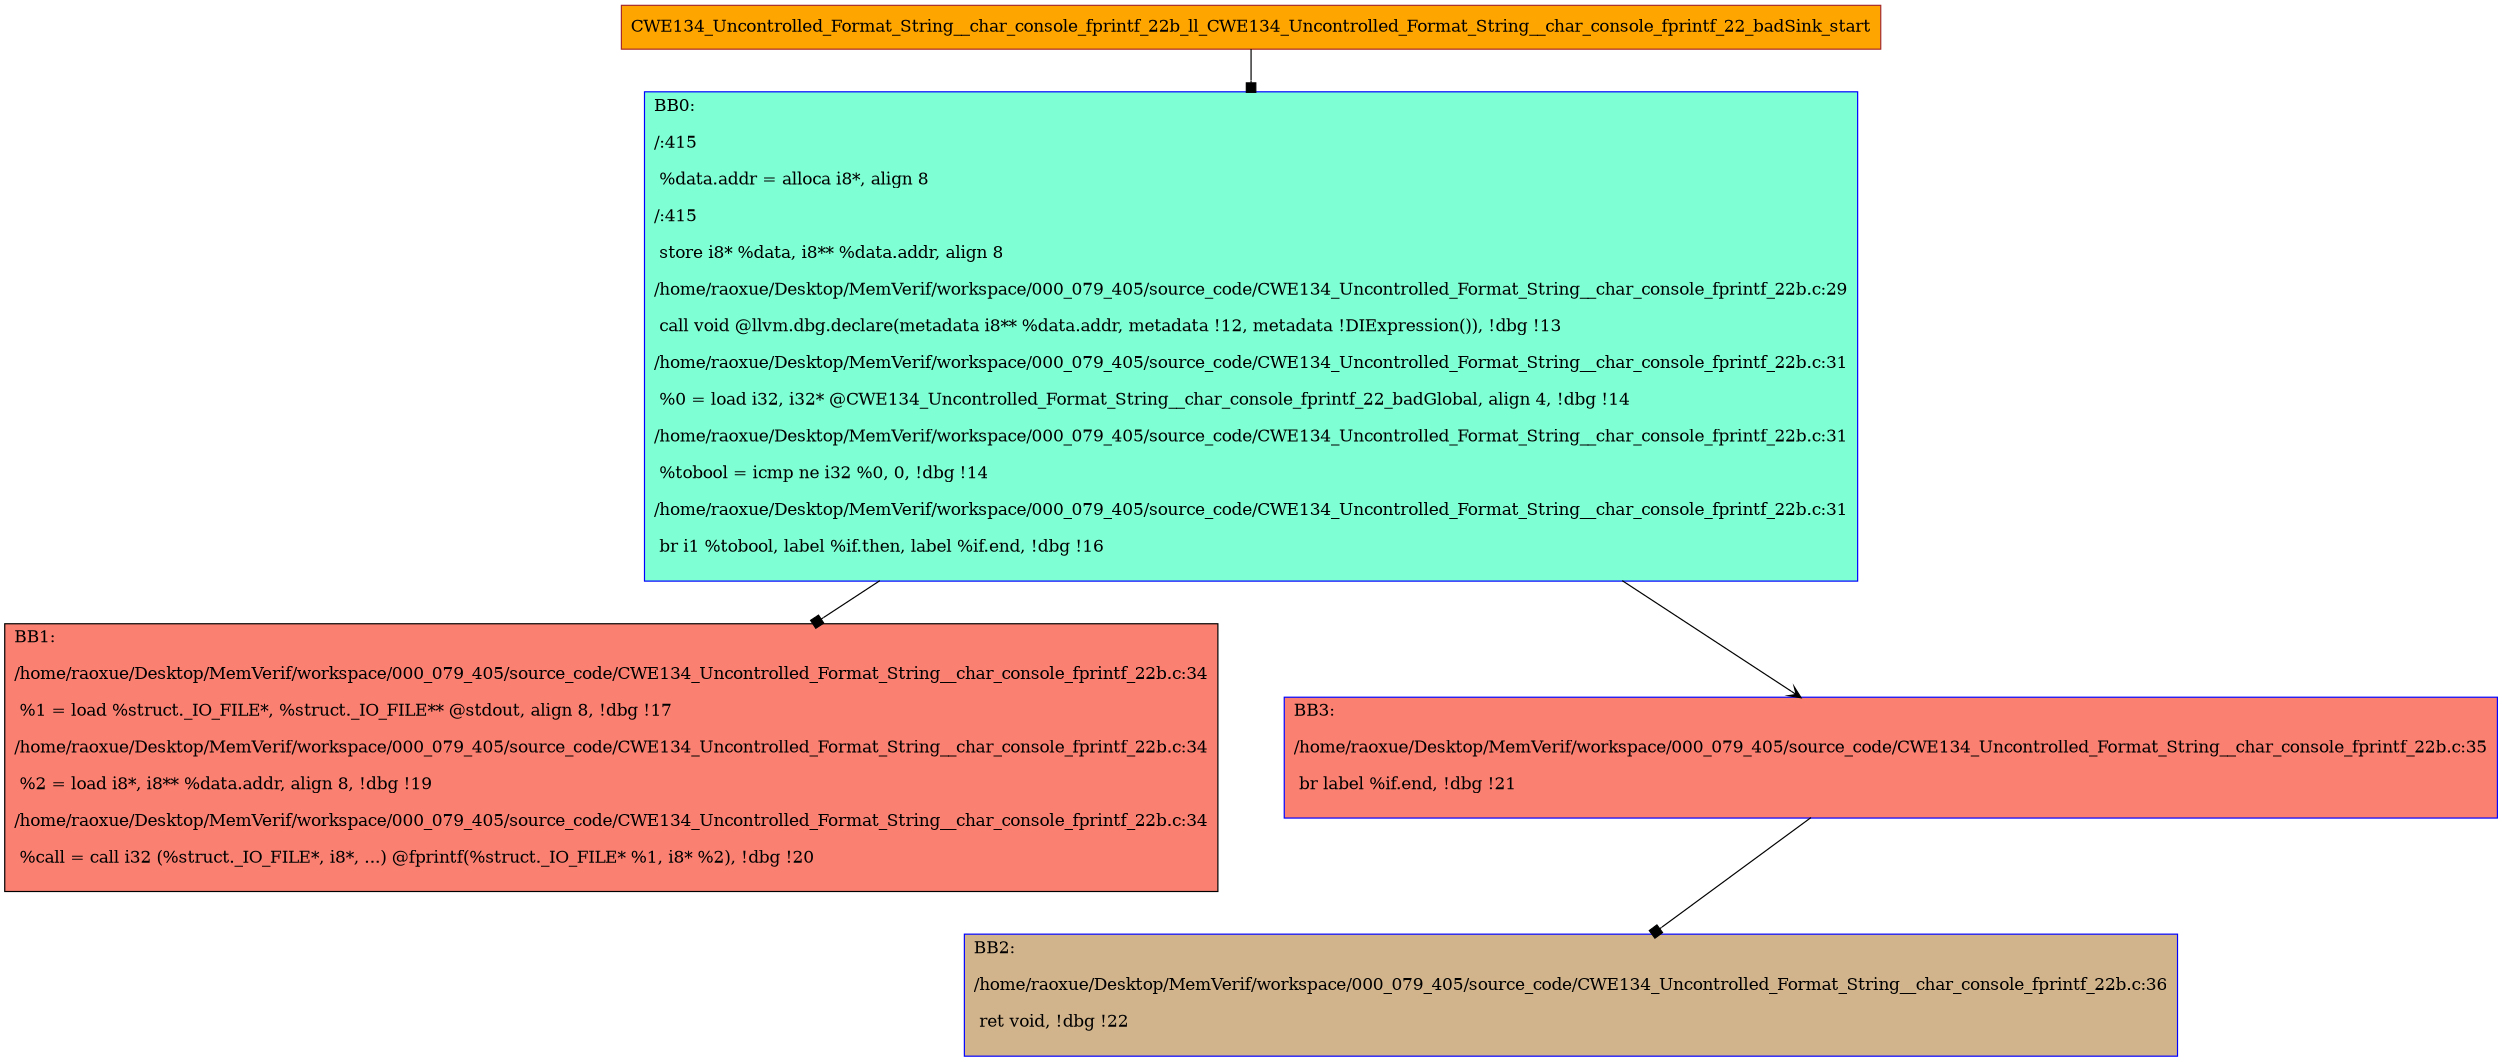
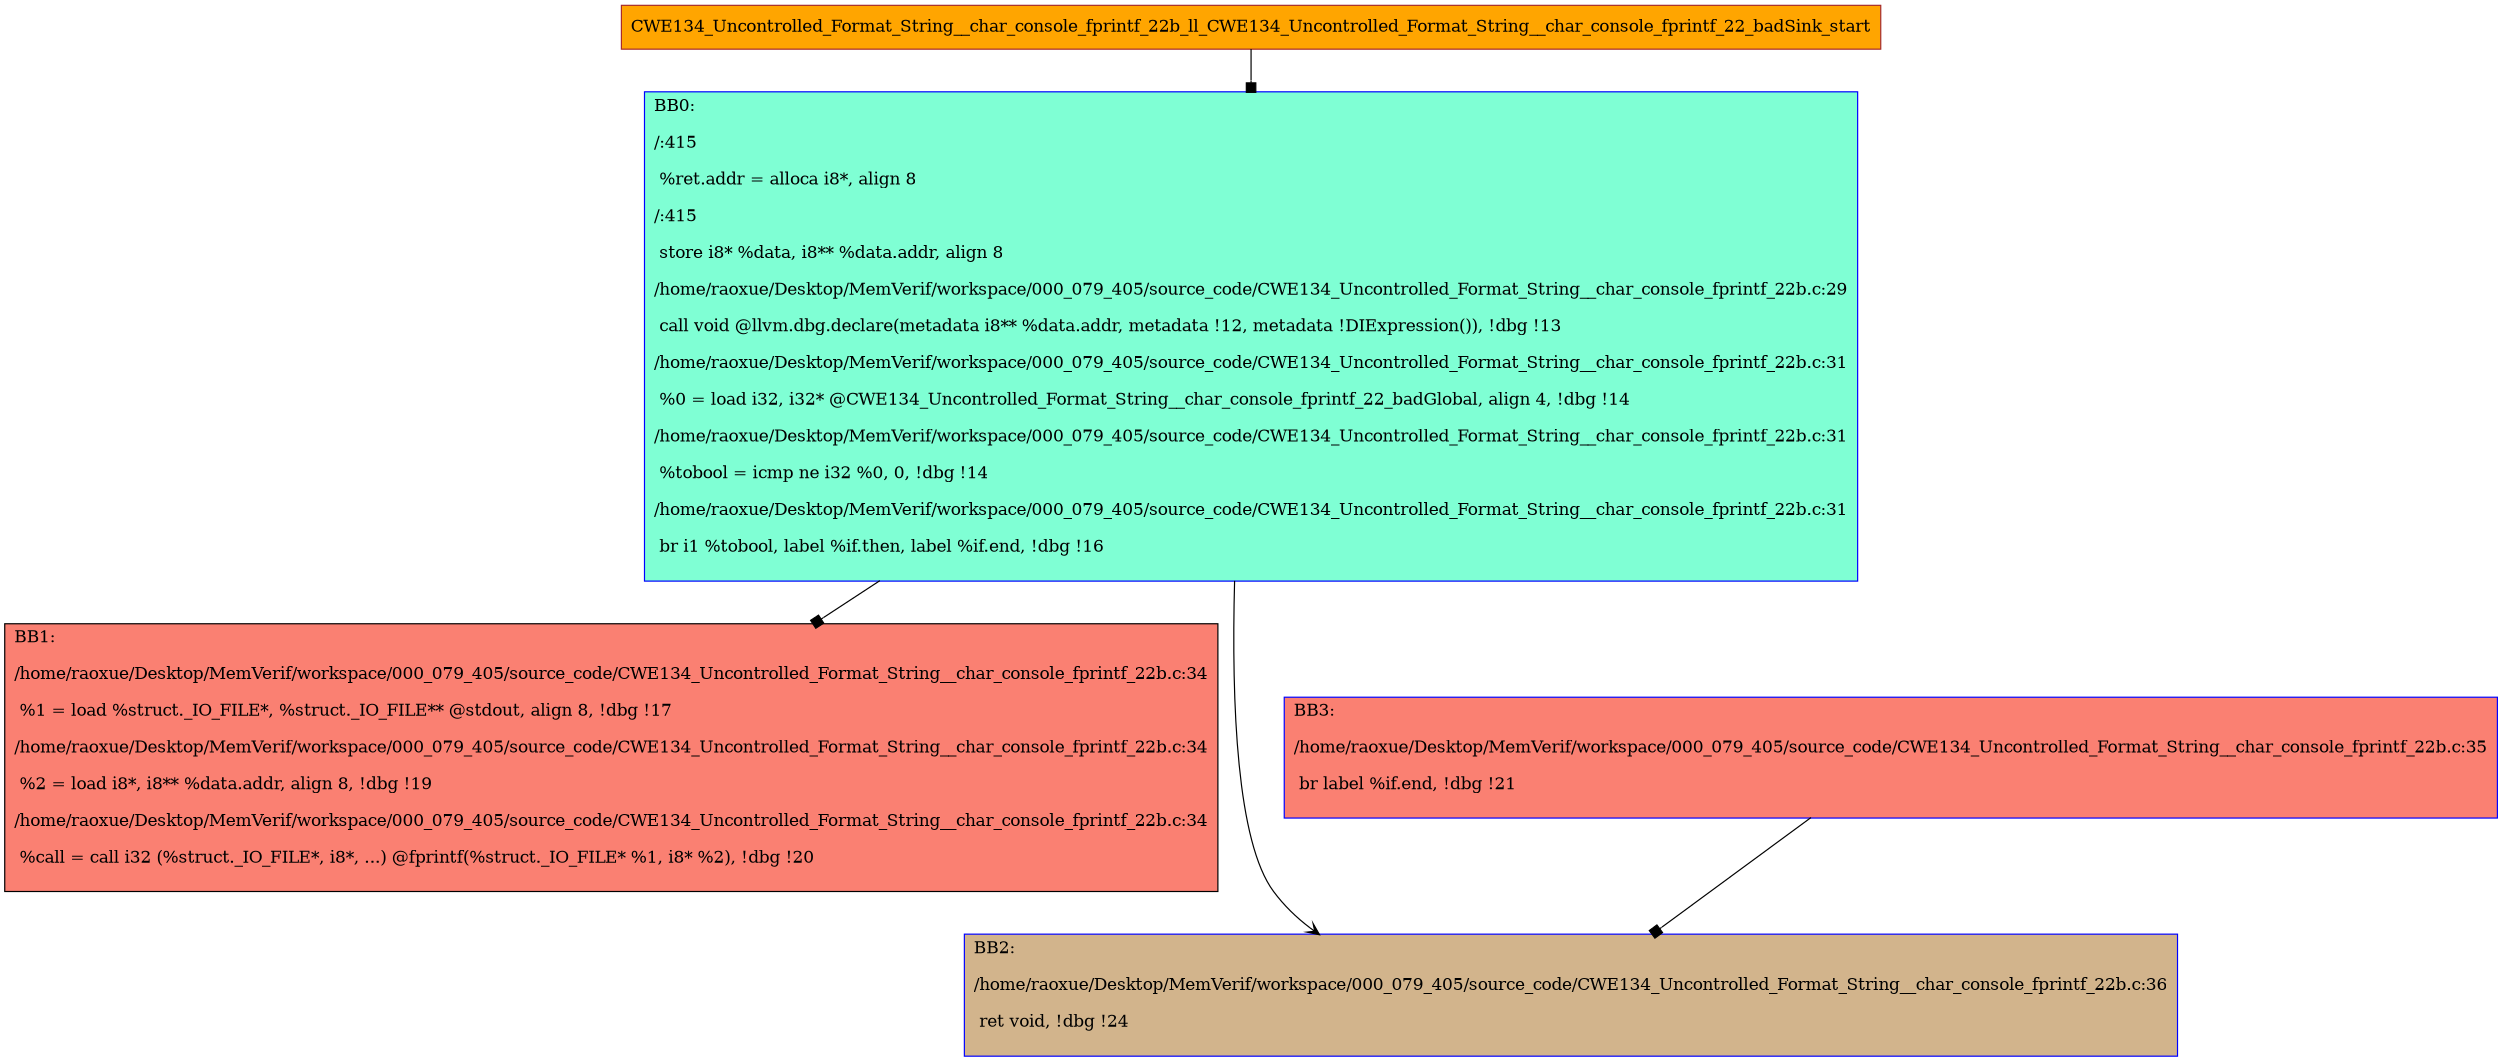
(791, 179) -> (785, 179)
(1707, 636) -> (1239, 765)
(1051, 1022) -> (1051, 1022)
